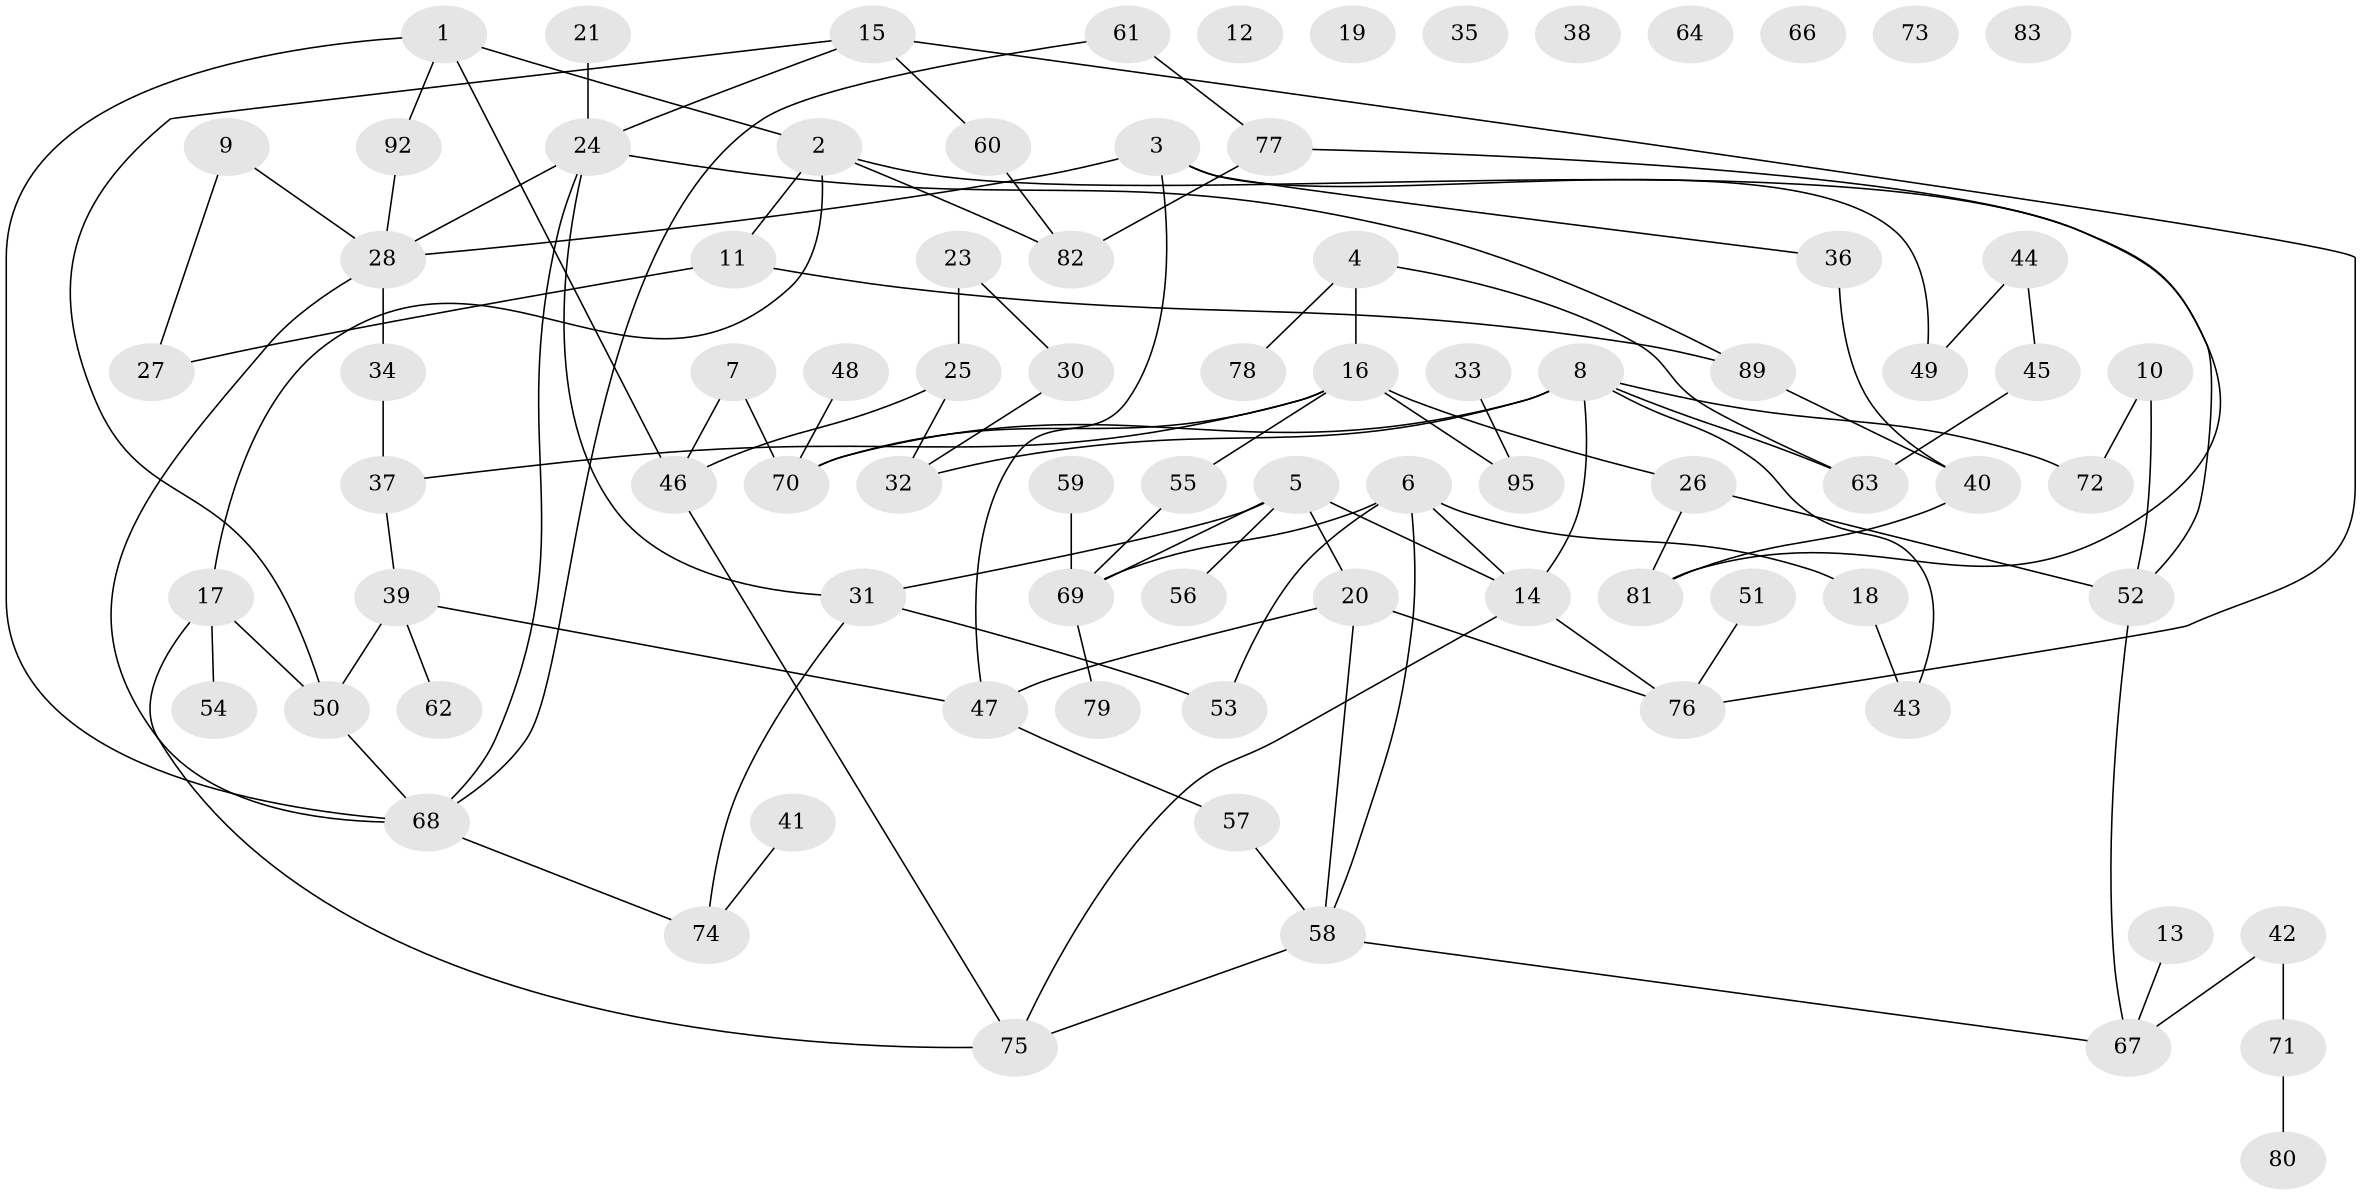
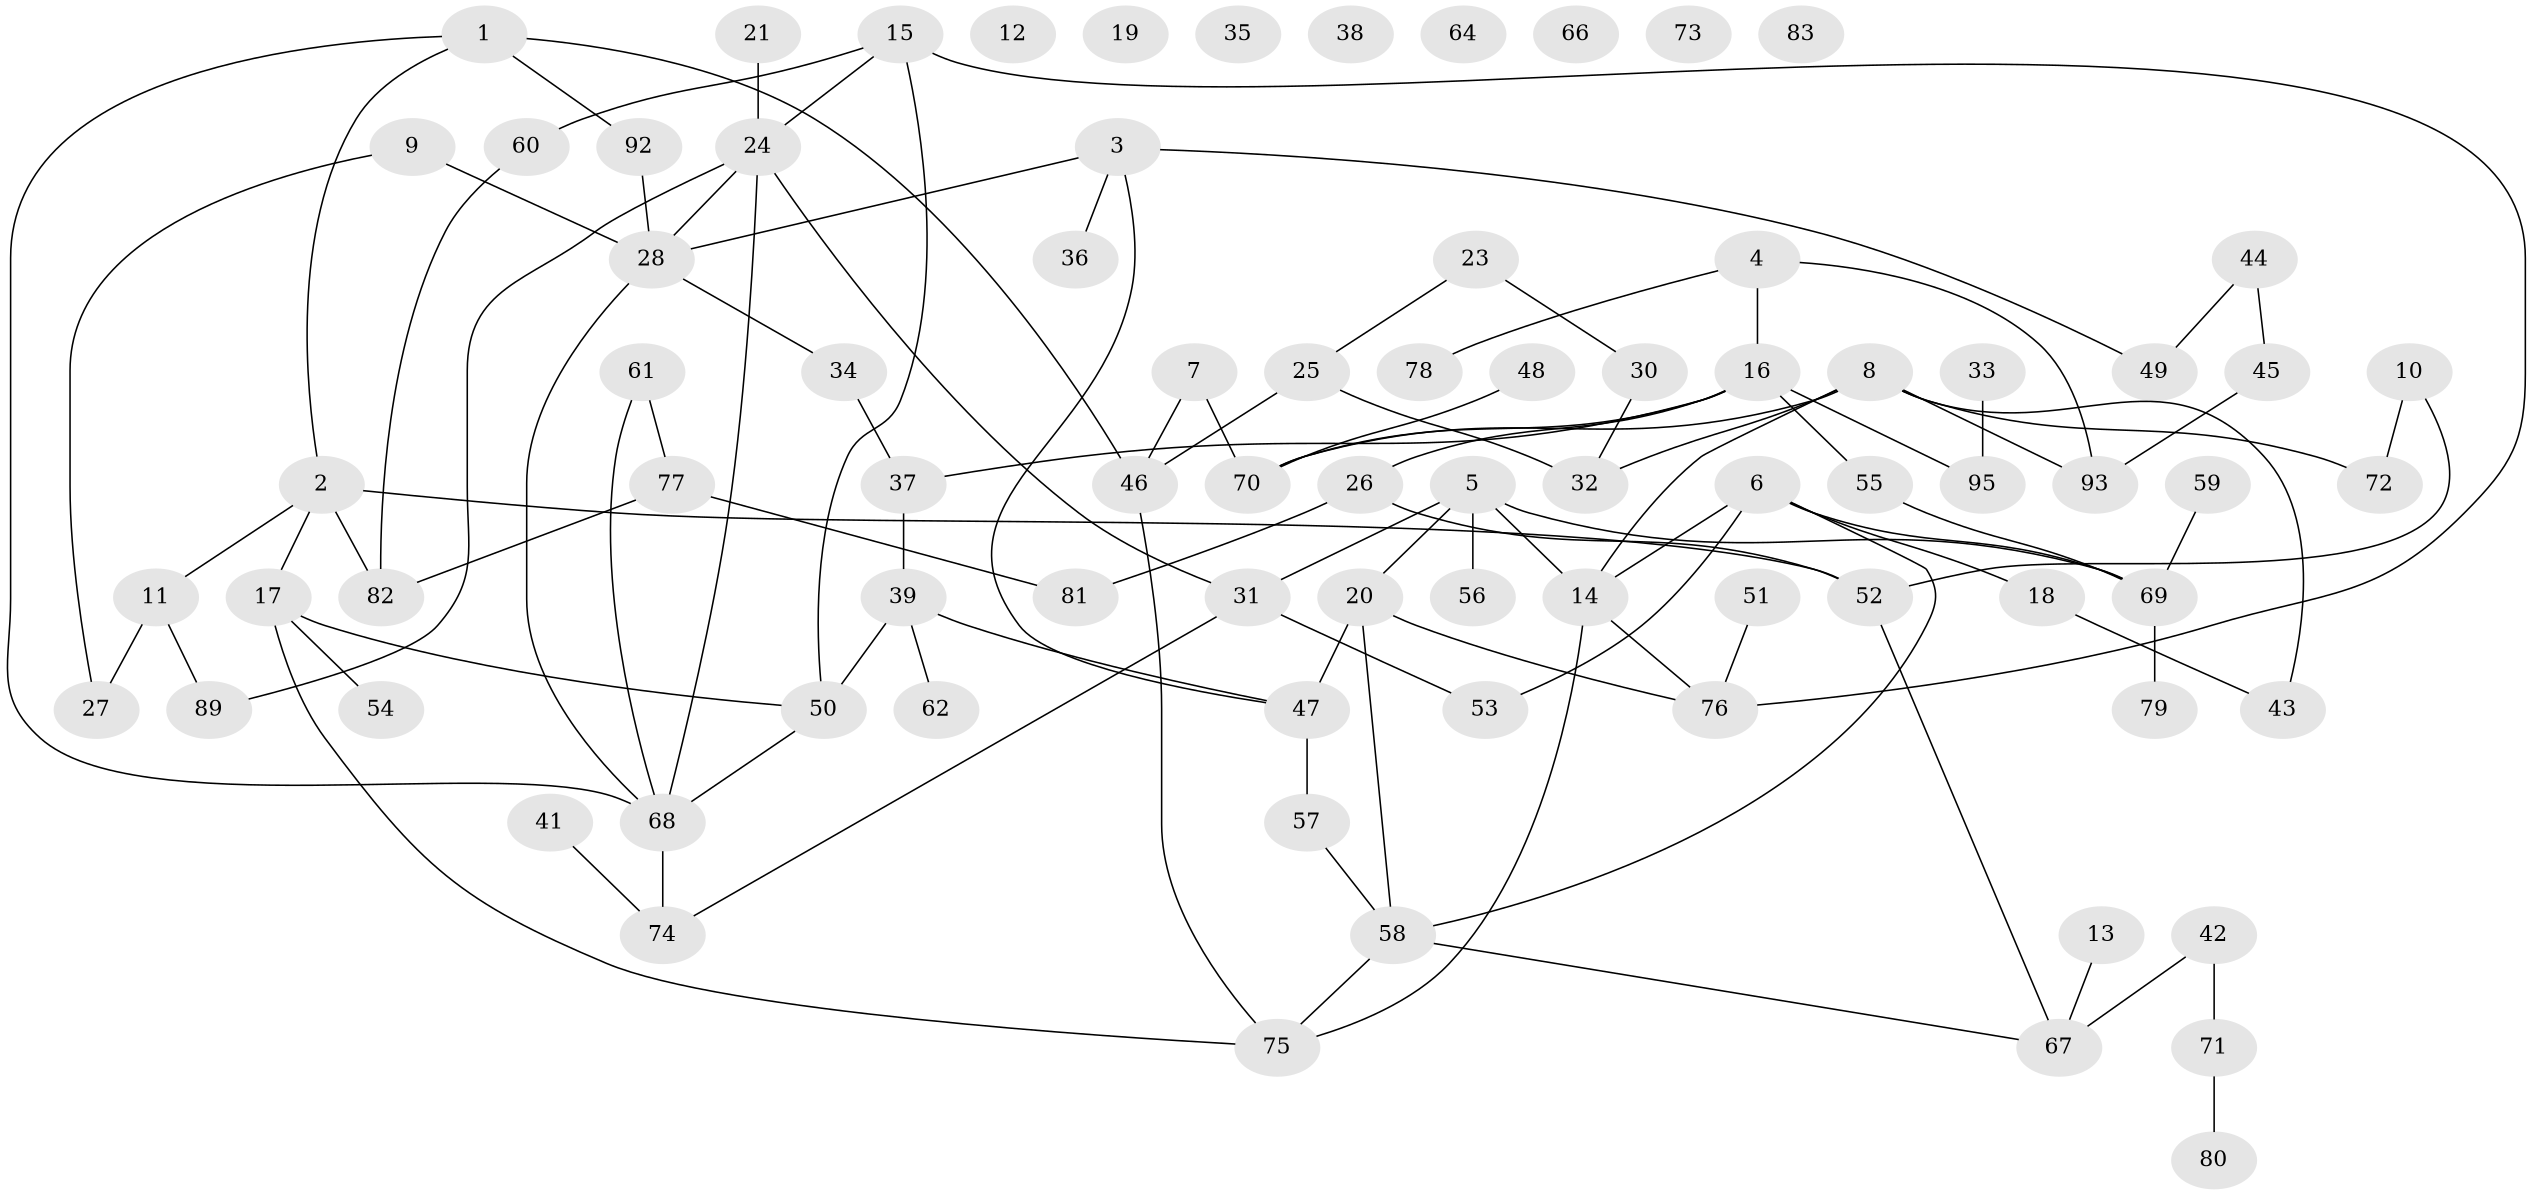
(1866, 485) -> (2095, 485)
(1978, 485) -> none
